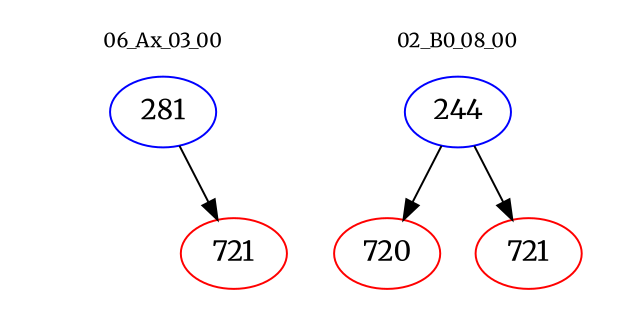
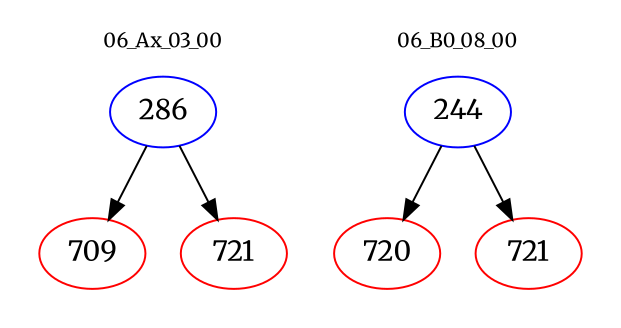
(458, 42) -> (458, 42)
(163, 112) -> (163, 112)
none -> (92, 254)
